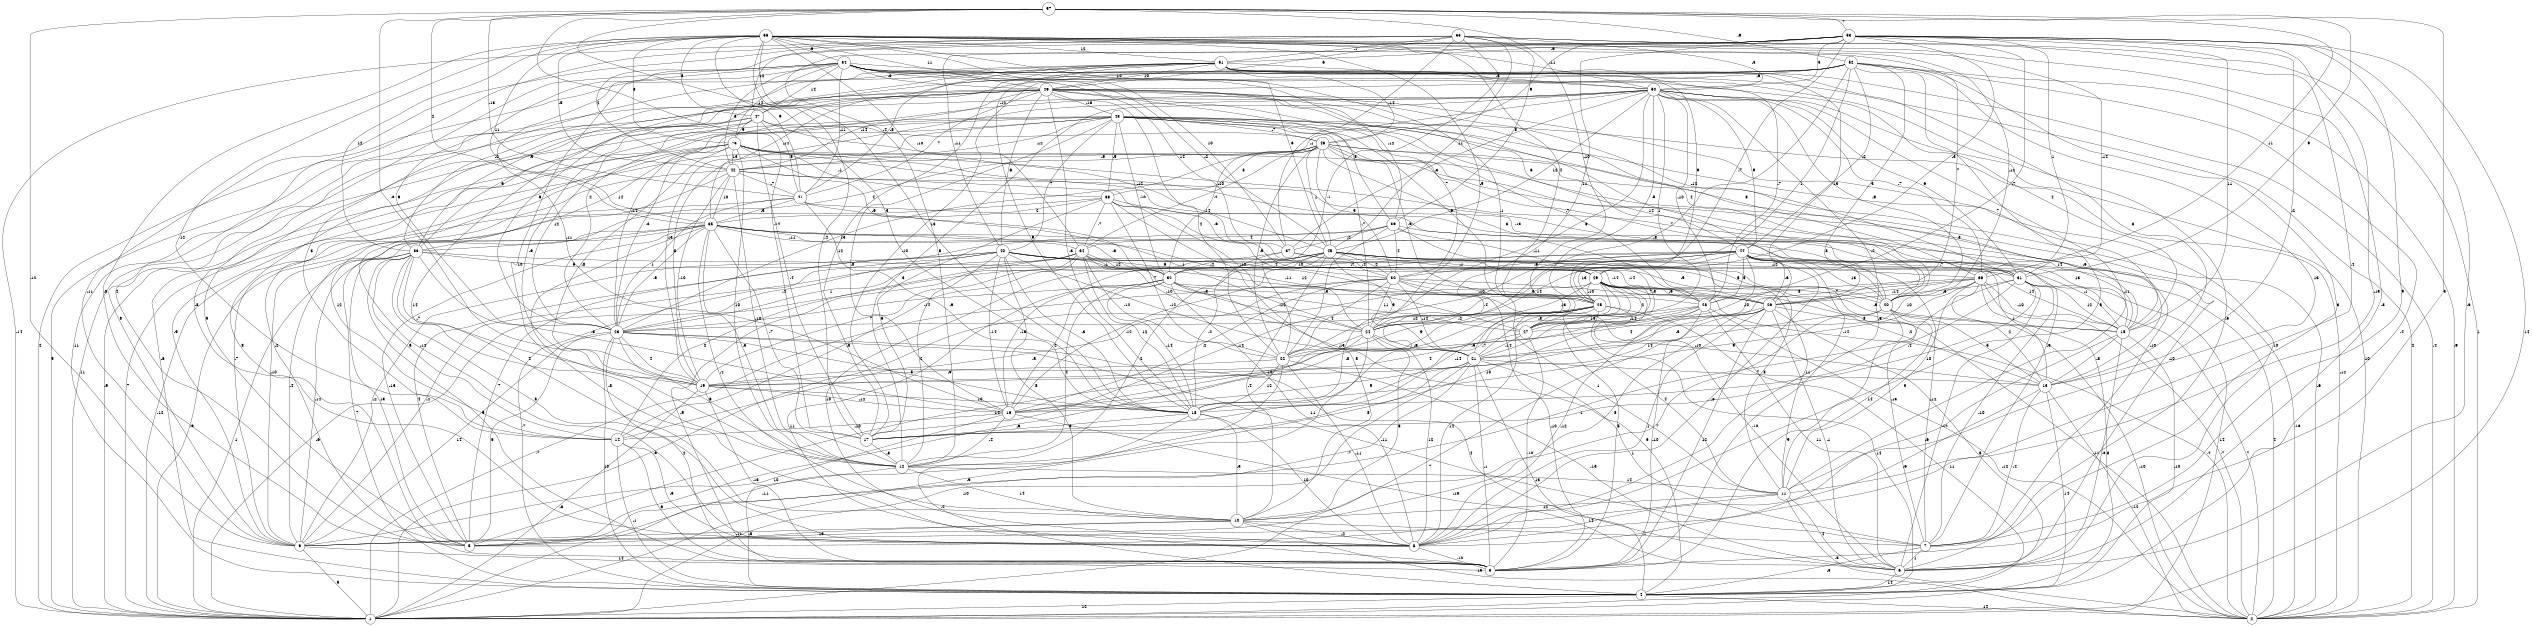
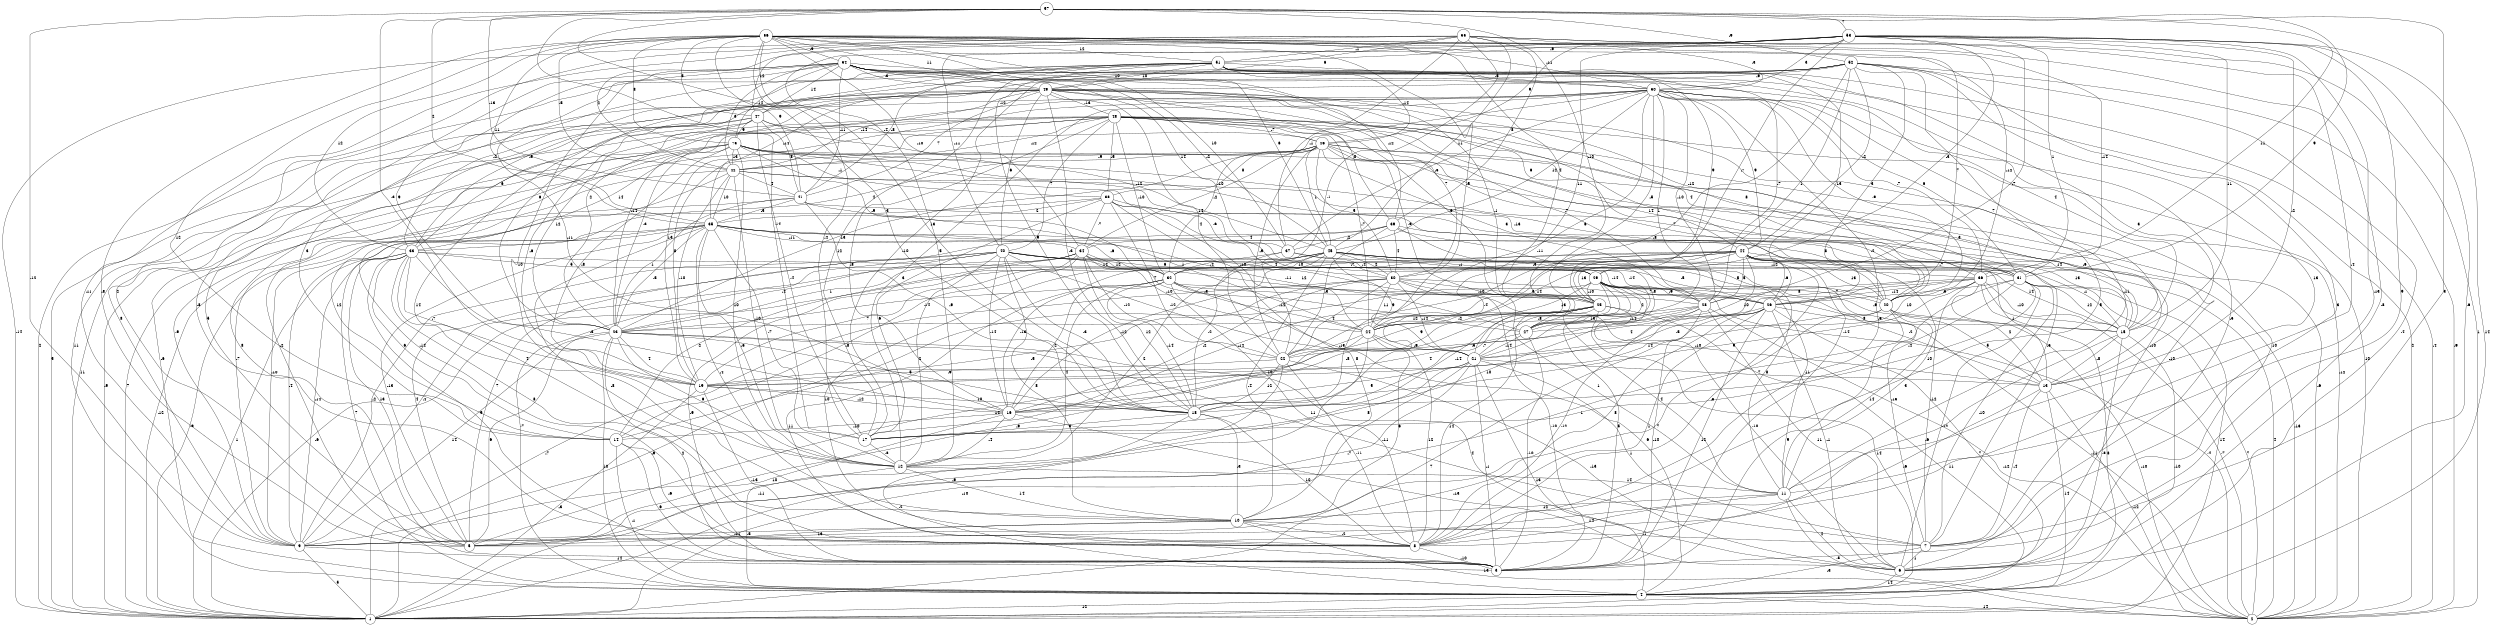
(772, 184) -> (772, 184)
(1106, 265) -> (1106, 265)
(1980, 453) -> (1980, 453)
